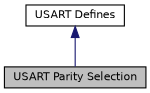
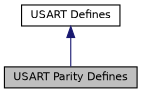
(75, 77) -> (71, 77)
